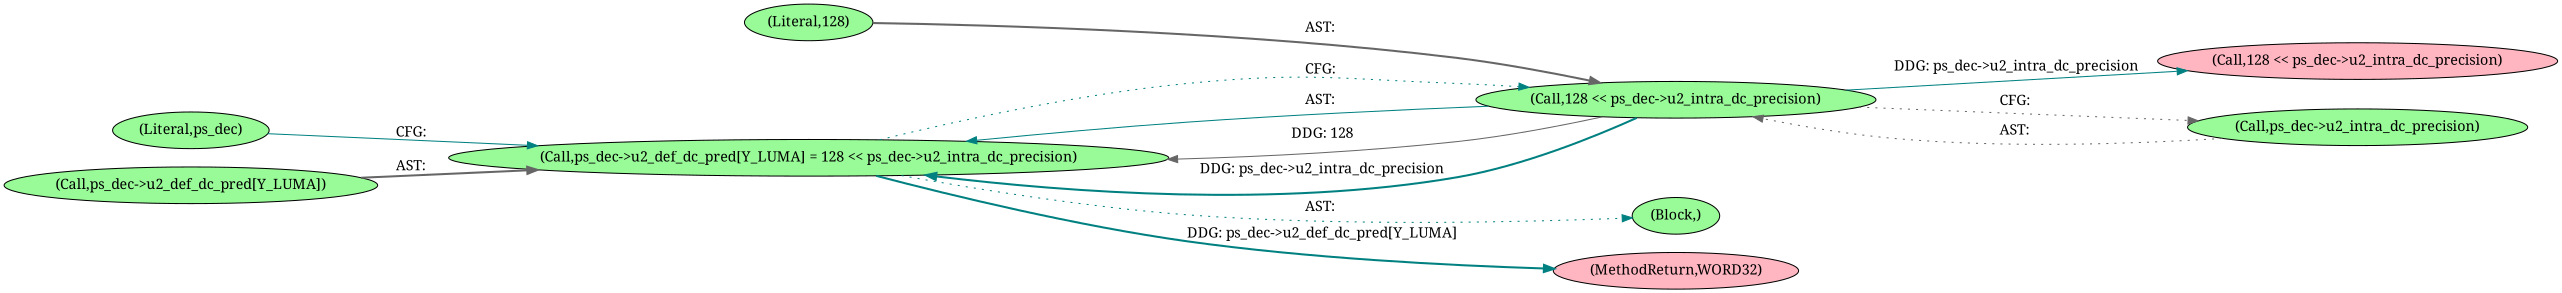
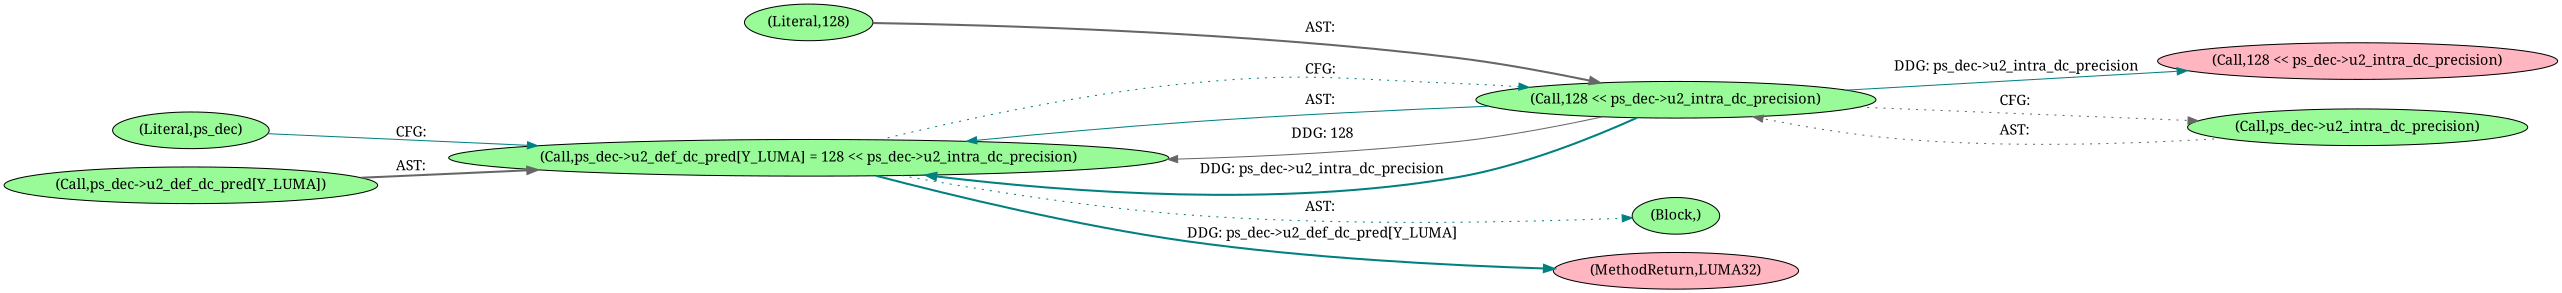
(1676, 271) -> (1676, 271)
